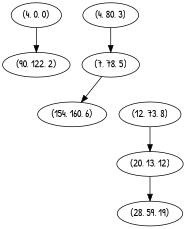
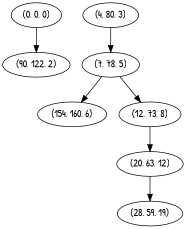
(36, 15) -> (36, 15)
none -> (128, 87)
(150, 164) -> (150, 164)
